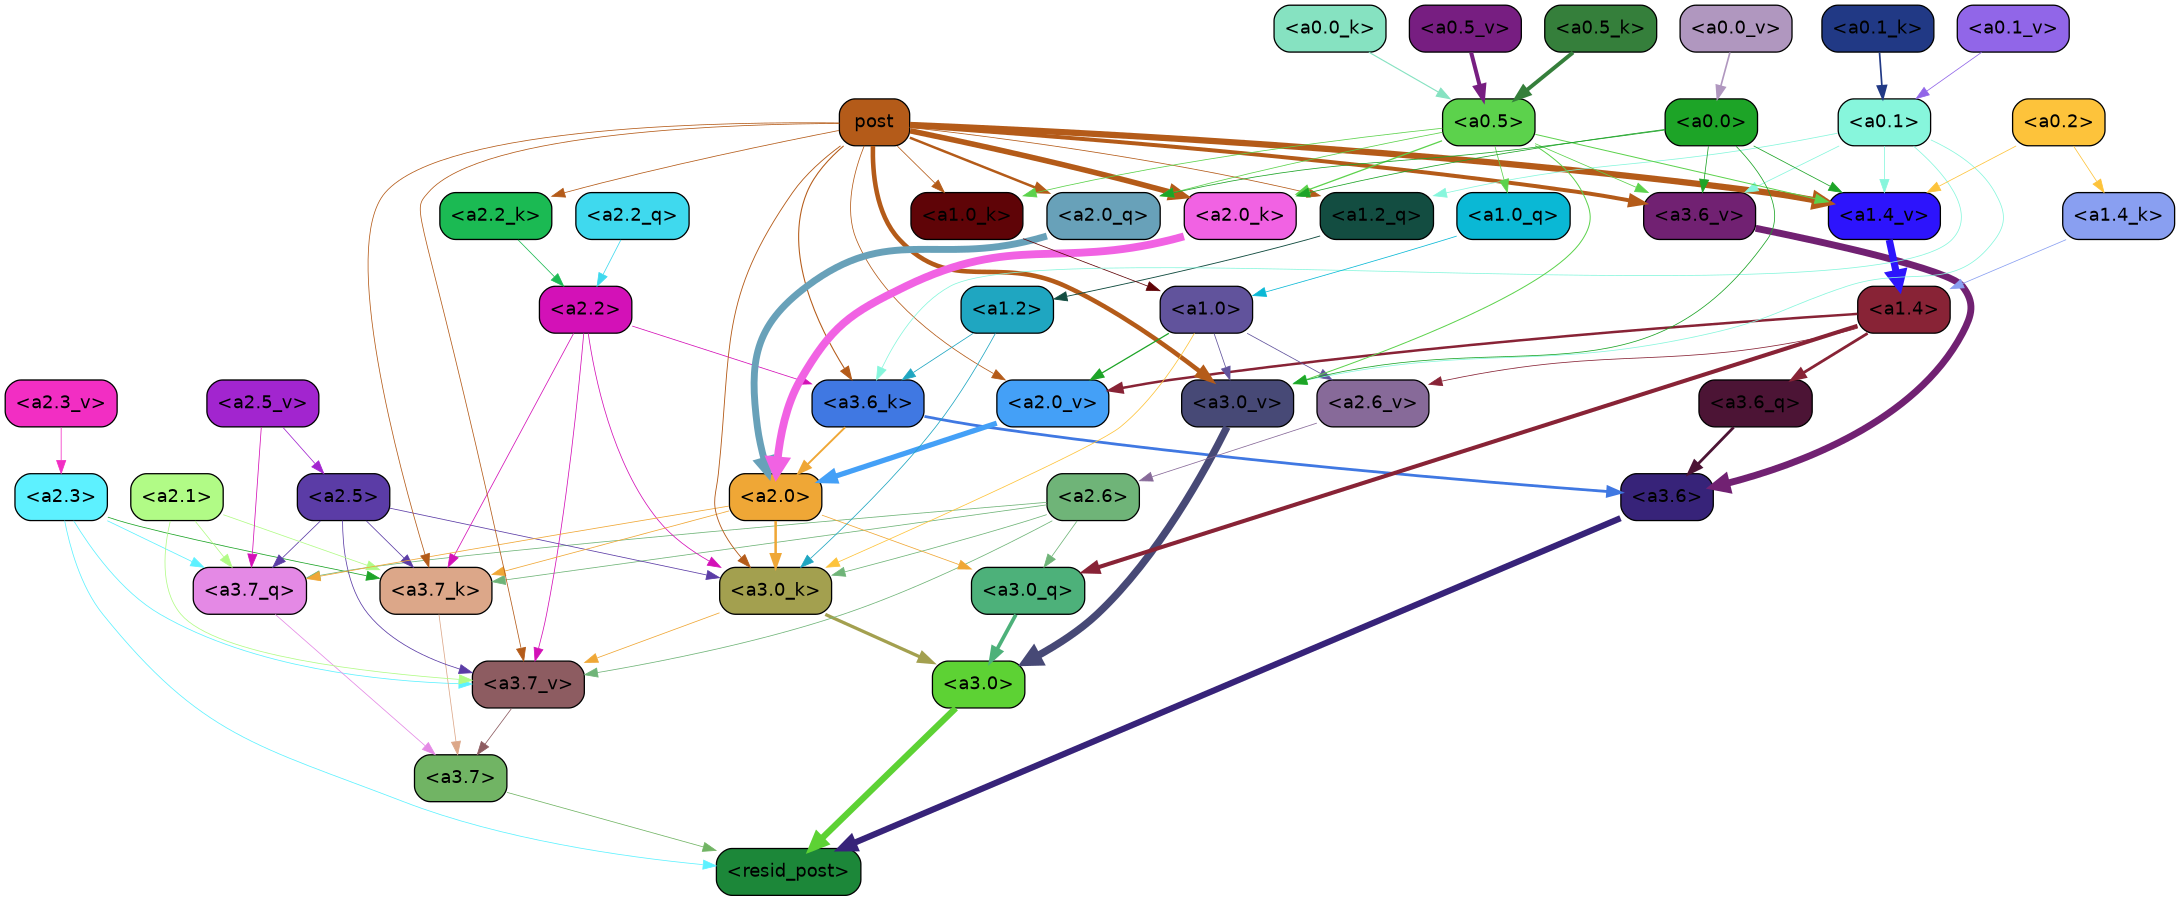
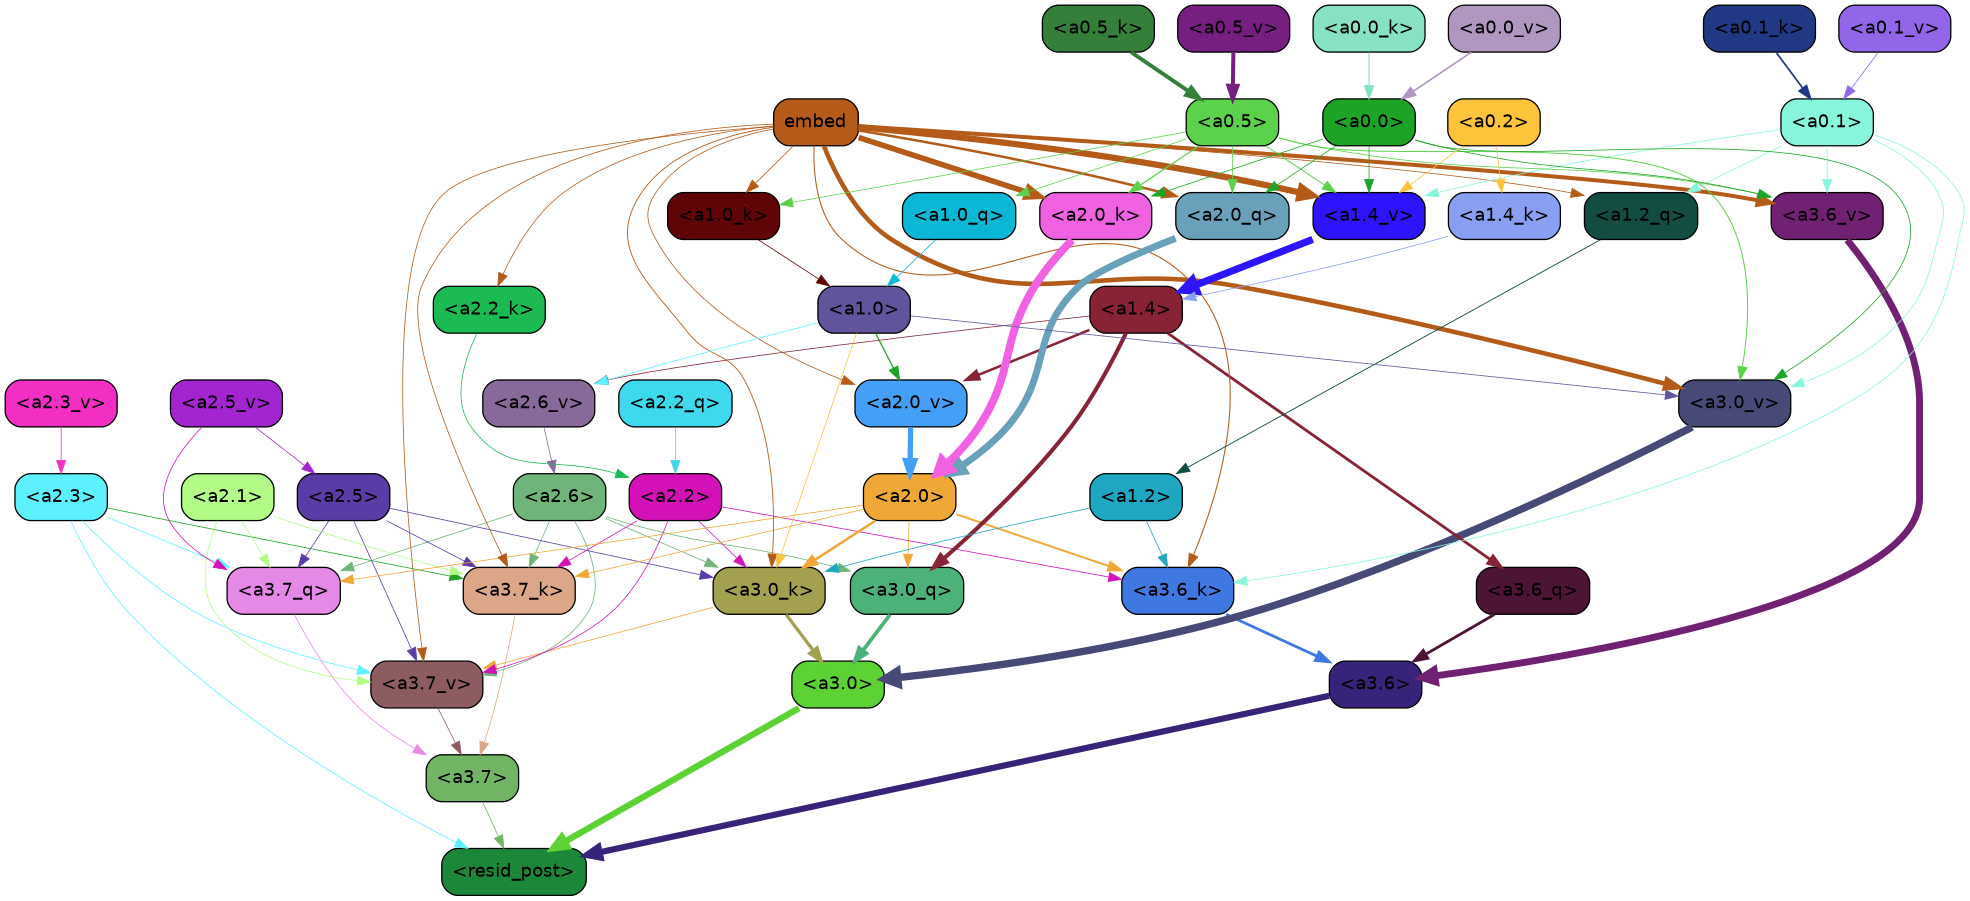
(1404, 72) -> (1369, 69)
(875, 122) -> (816, 122)
(1284, 353) -> (723, 348)
(826, 446) -> (1033, 540)
